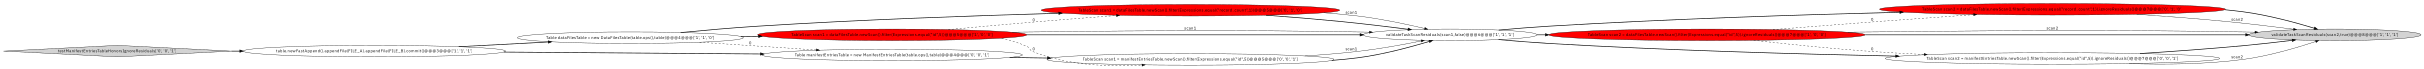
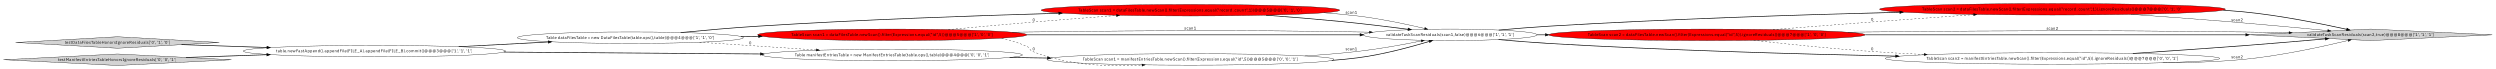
(2335, 35) -> (2371, 35)
none -> (117, 42)
